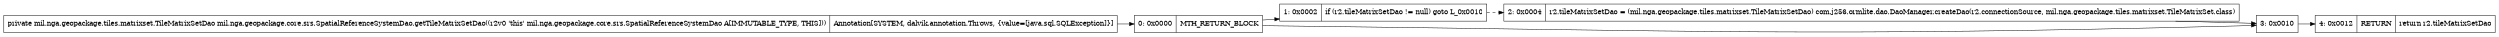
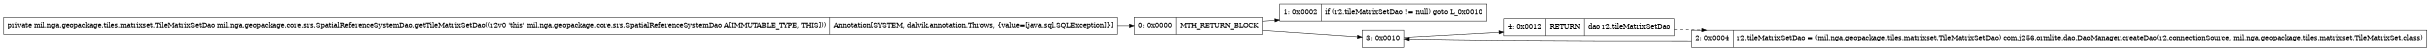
(1493, 13) -> (1688, 30)
(2445, 24) -> (1629, 27)
